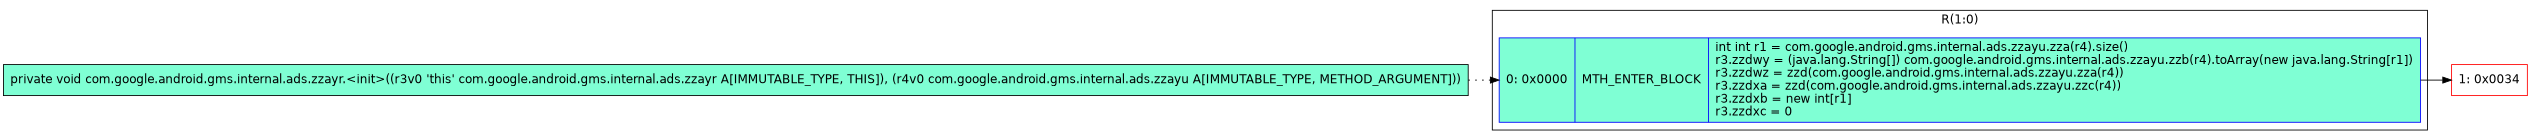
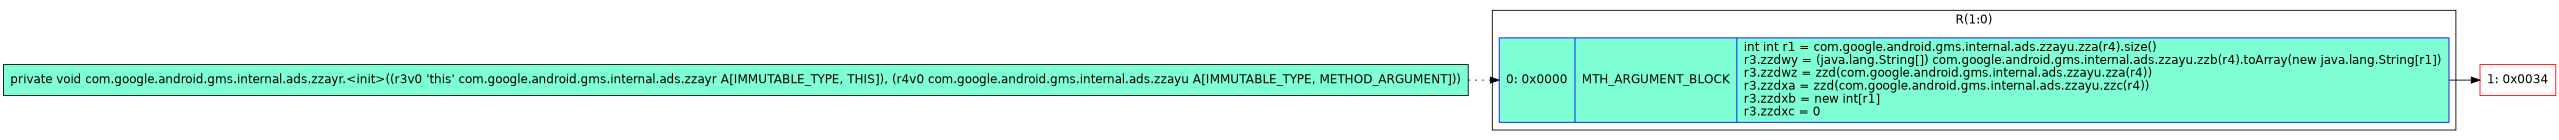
(1642, 80) -> (1656, 80)
